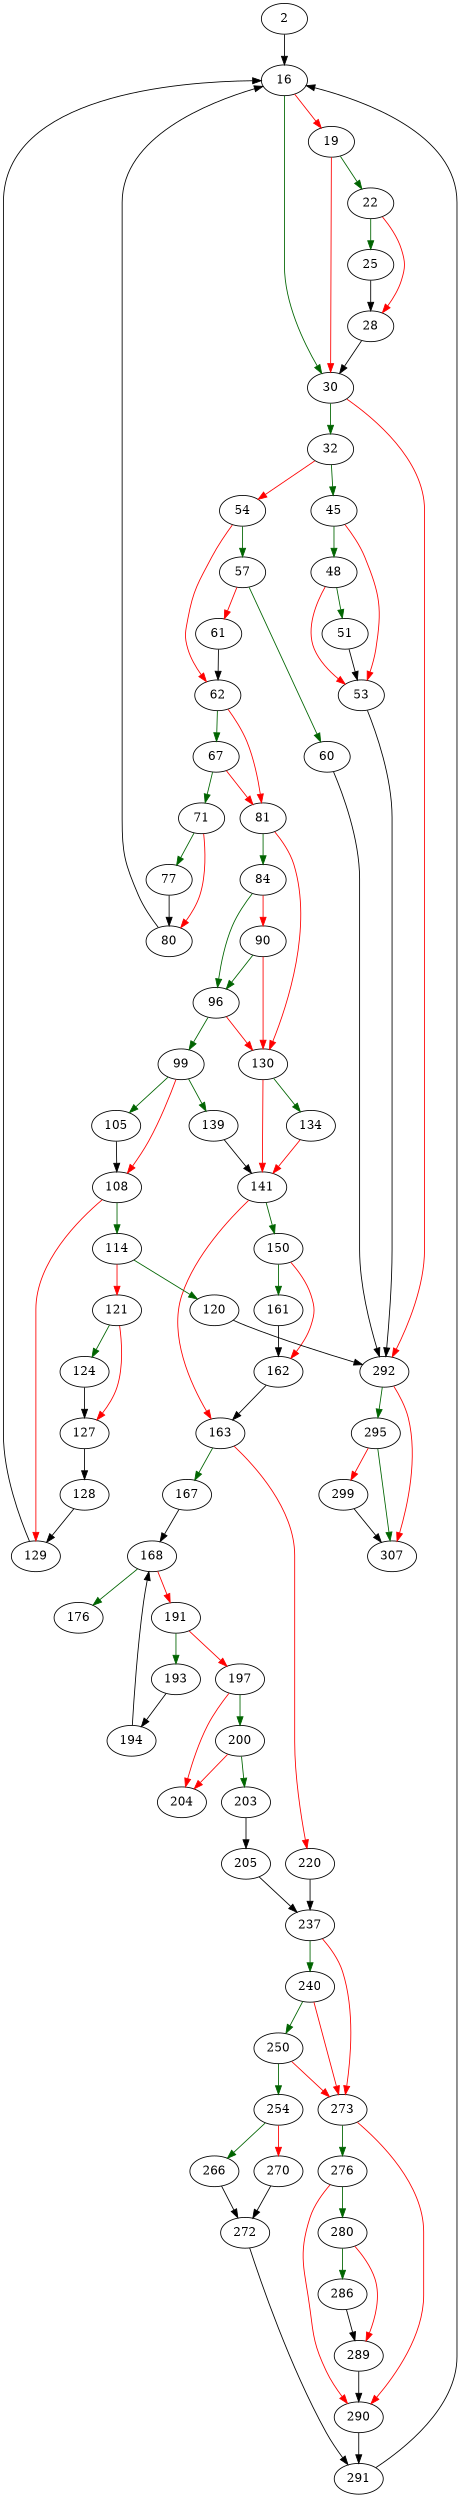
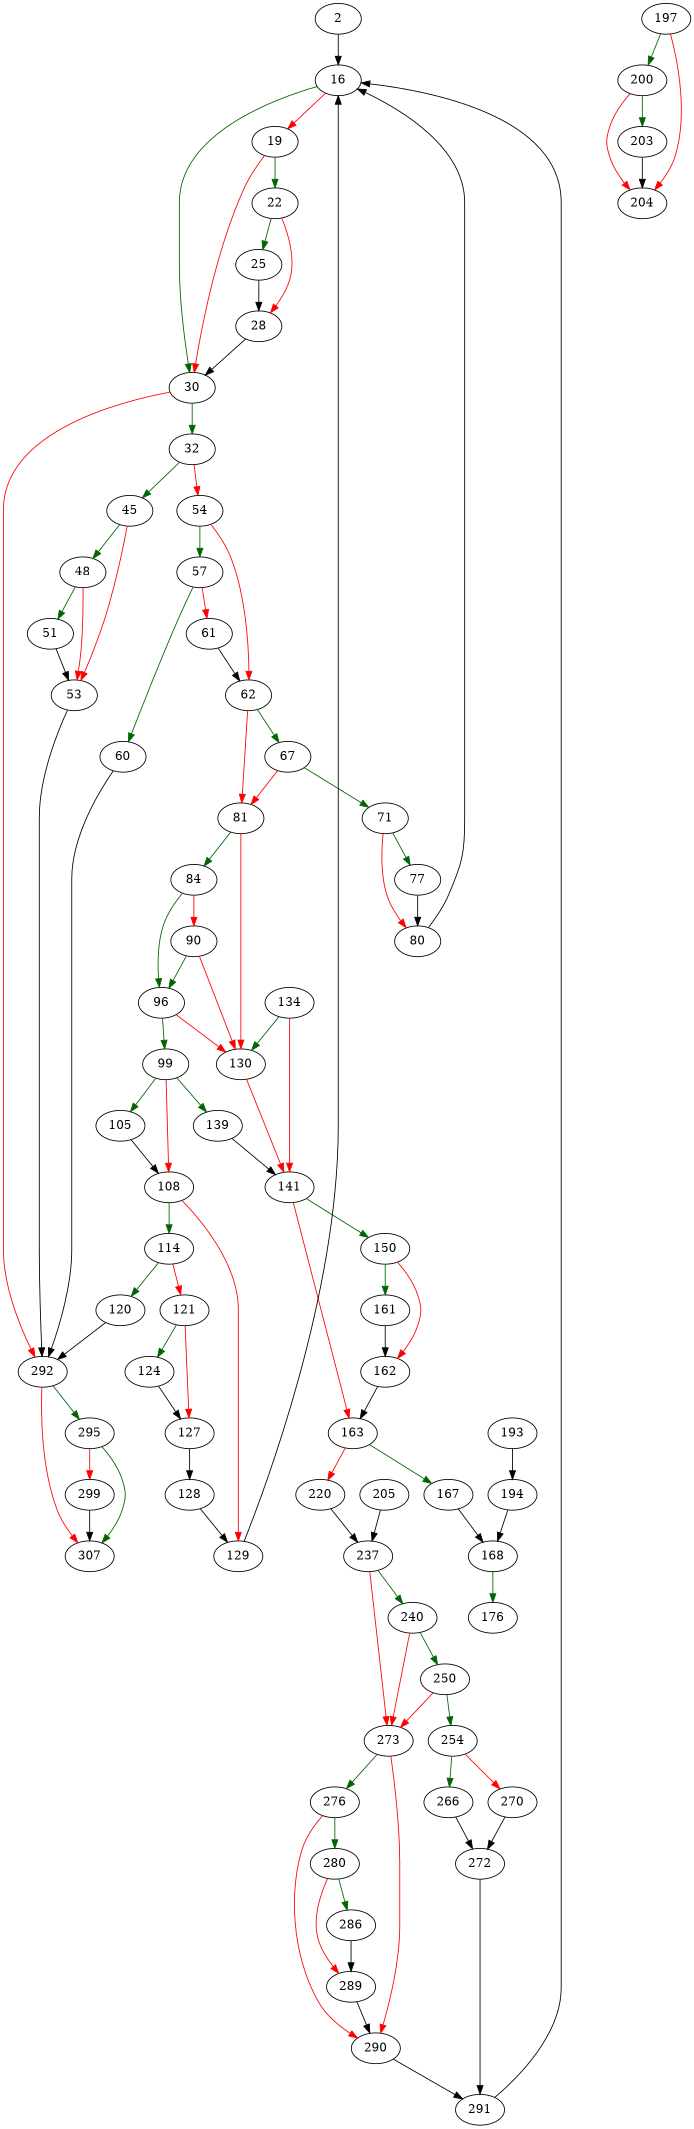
(284, 1092) -> (268, 1030)
(176, 1618) -> none
(246, 1829) -> (642, 168)
